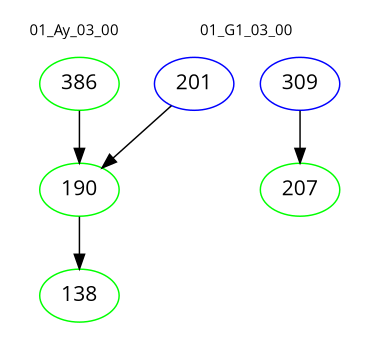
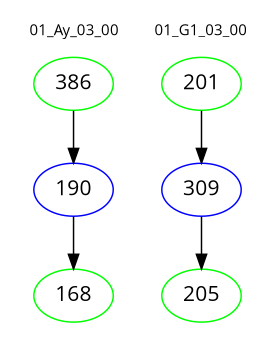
(194, 84) -> (202, 84)
(153, 123) -> (202, 130)
(79, 190) -> (74, 190)
(300, 190) -> (202, 296)
(79, 296) -> (74, 296)
